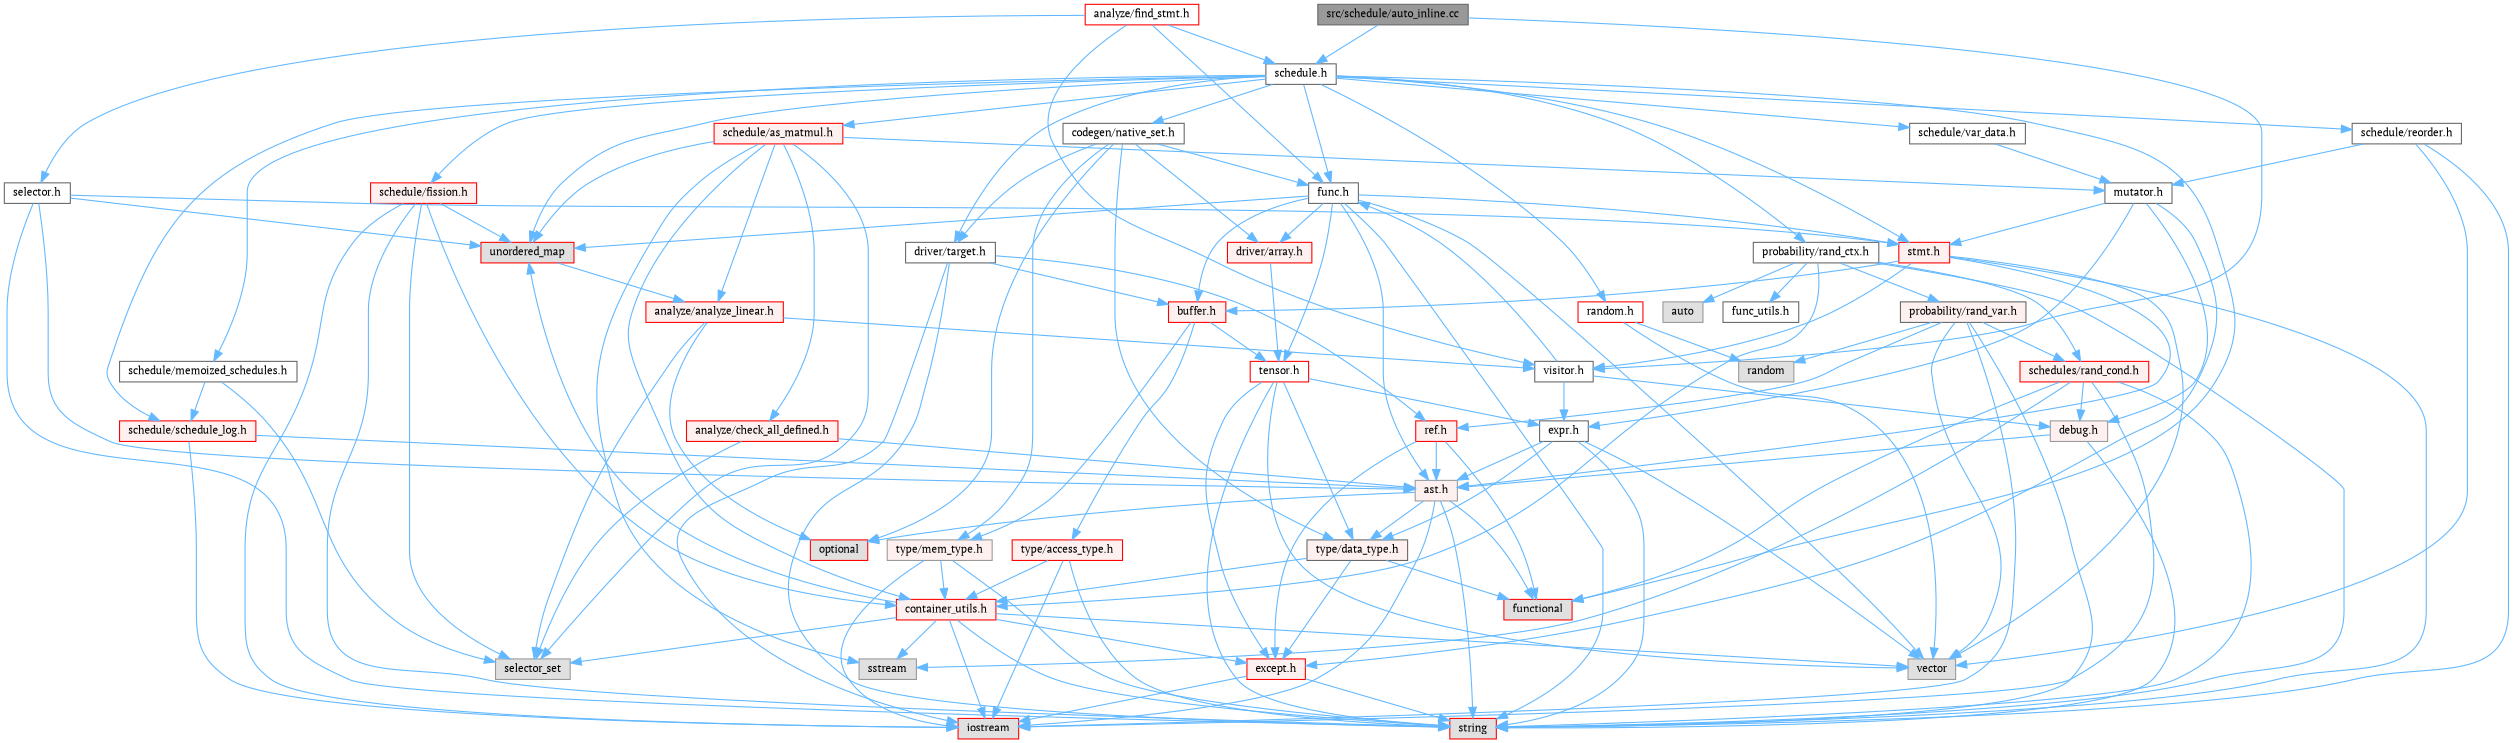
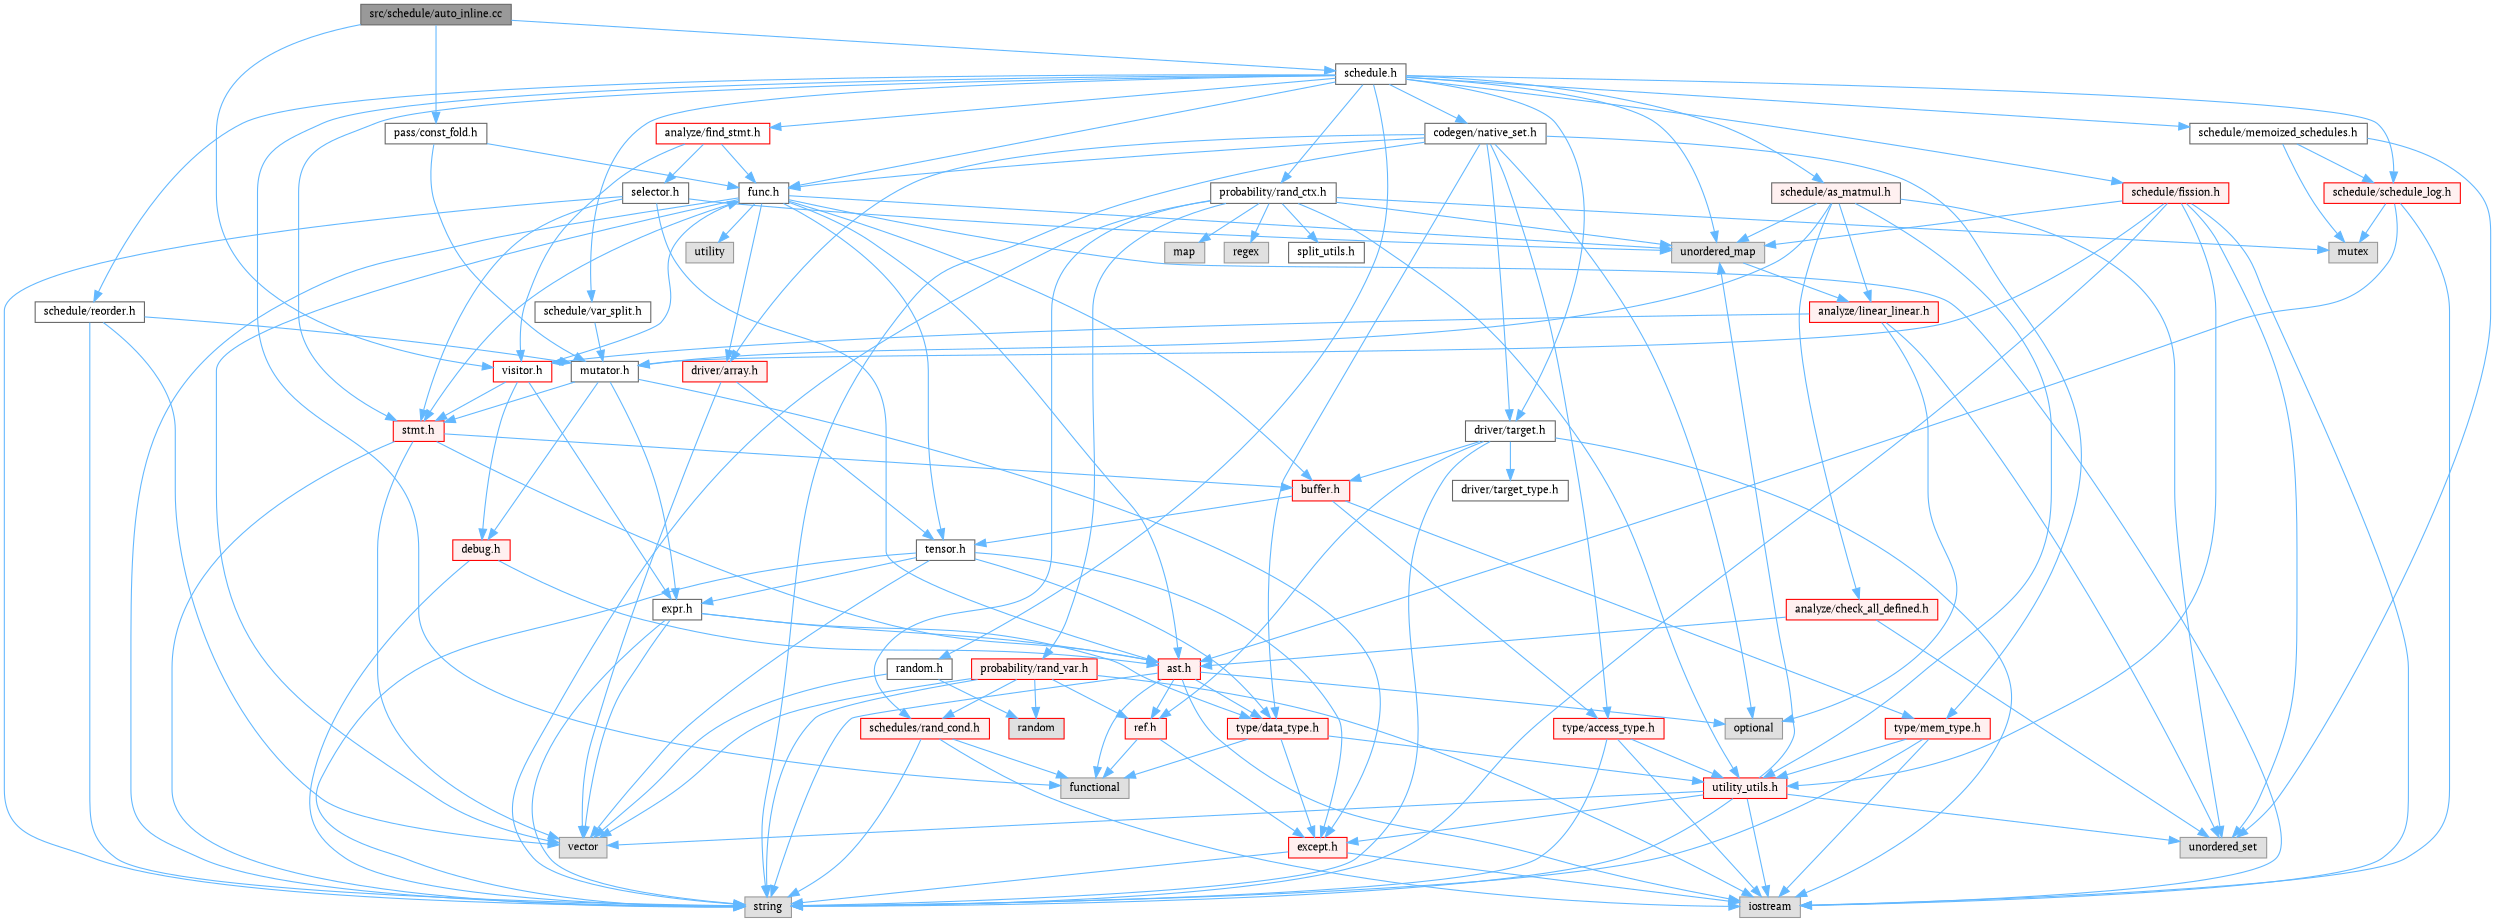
(1216, 42) -> (1058, 102)
none -> (436, 134)
(778, 134) -> (1836, 193)
(1968, 134) -> (593, 312)
none -> (1506, 224)
(527, 253) -> (1718, 253)
none -> (710, 253)
none -> (1246, 253)
none -> (2353, 253)
none -> (1928, 296)
(715, 312) -> (1874, 312)
(1610, 312) -> (920, 669)
(1683, 312) -> (1185, 253)
(1761, 312) -> (1326, 253)
(1963, 312) -> (1034, 669)
none -> (890, 330)
(1766, 336) -> (476, 399)
none -> (1423, 350)
(1279, 372) -> (946, 550)
(1564, 372) -> (523, 372)
(1766, 372) -> (1037, 729)
(2082, 395) -> none
none -> (1566, 407)
(2079, 431) -> (481, 550)
(1436, 456) -> (1165, 694)
(1436, 491) -> (1179, 669)
none -> (1510, 491)
(839, 550) -> (1754, 729)
(940, 550) -> (1938, 729)
(1357, 550) -> (1278, 729)
none -> (641, 589)
(946, 610) -> (1745, 788)
(1538, 610) -> (1095, 788)
(533, 669) -> (2223, 848)
(888, 669) -> none
(988, 729) -> (1770, 907)
(1473, 729) -> (768, 907)
